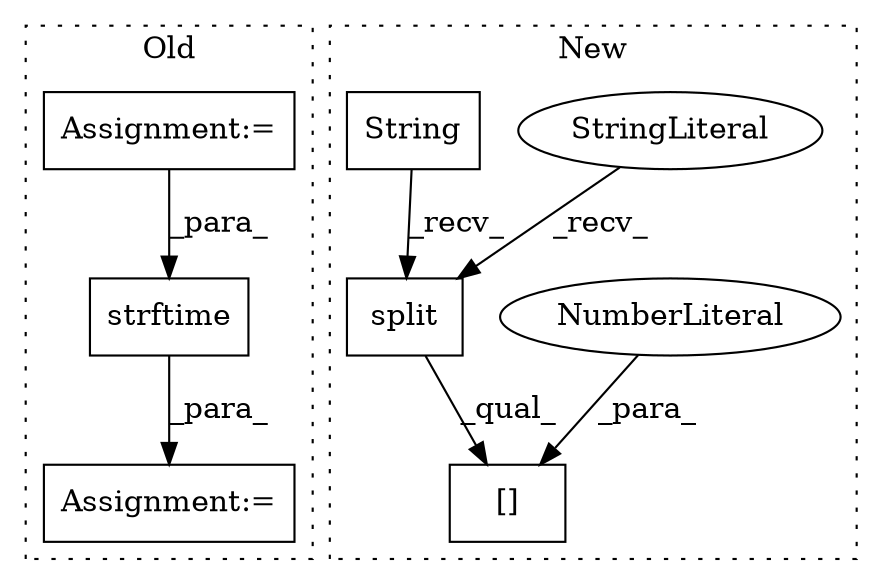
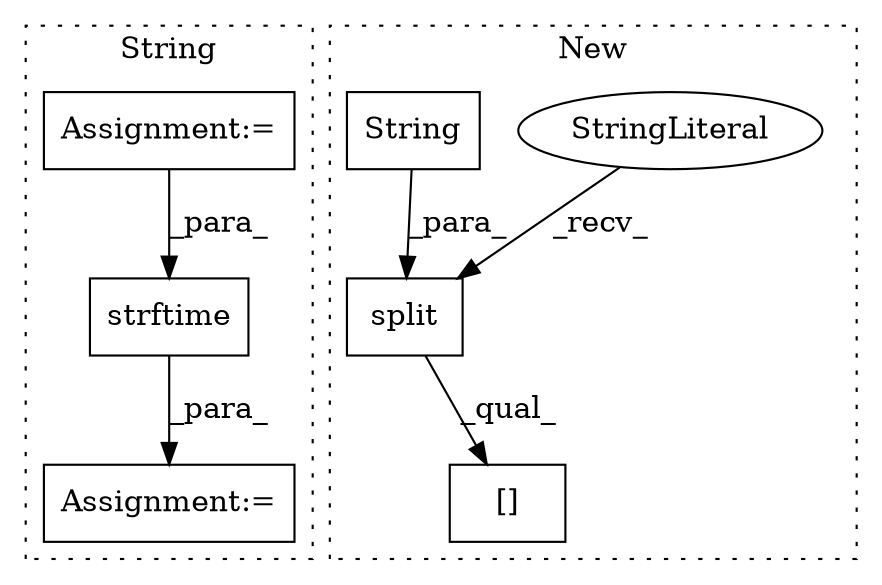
(169, 50) -> (169, 50)
(457, 224) -> (457, 224)
(670, 317) -> none
